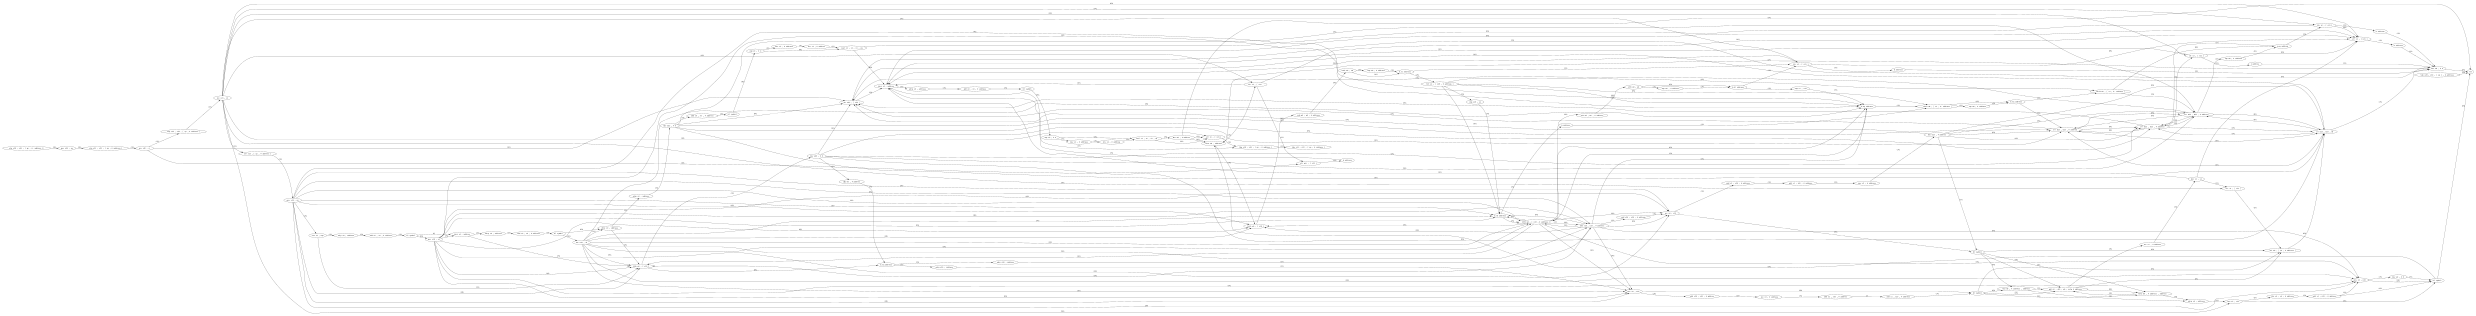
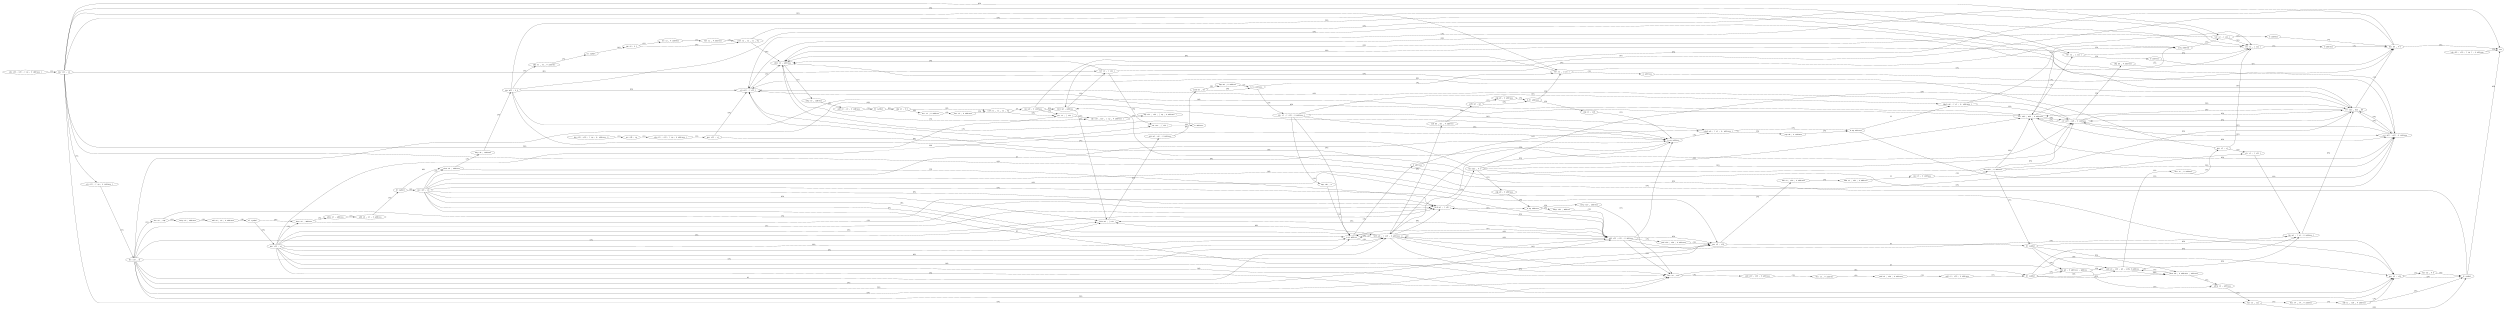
(1631, 41) -> (1564, 34)
(163, 140) -> none
